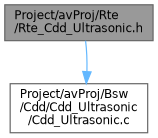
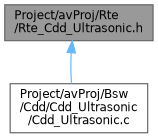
(87, 56) -> (71, 68)
